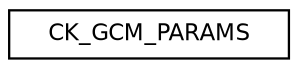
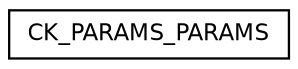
(149, 34) -> (149, 34)
